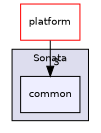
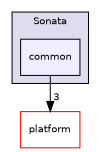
(50, 55) -> (50, 90)
